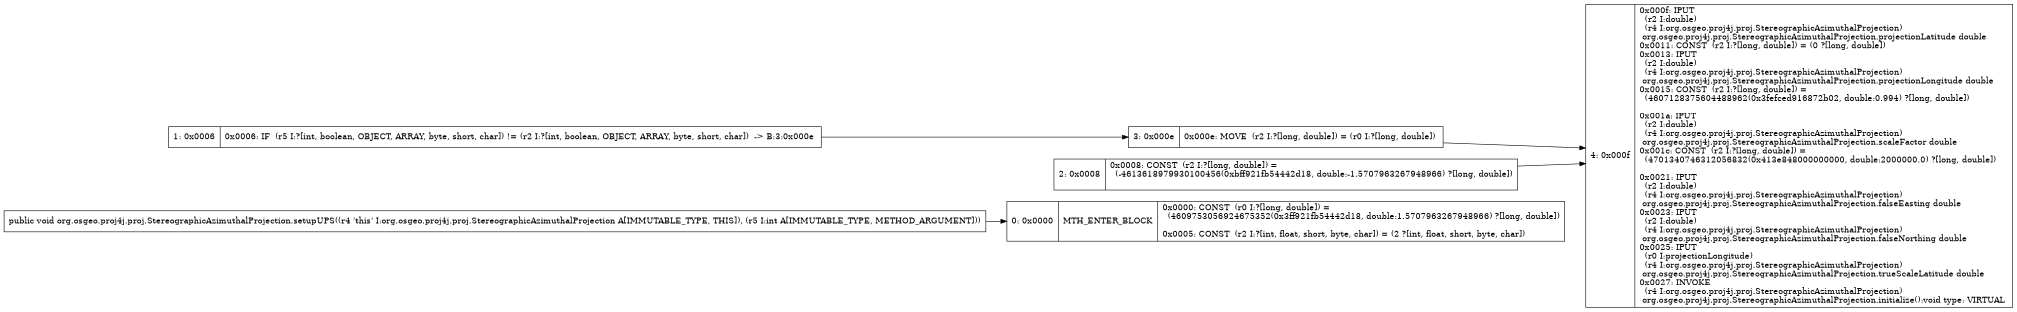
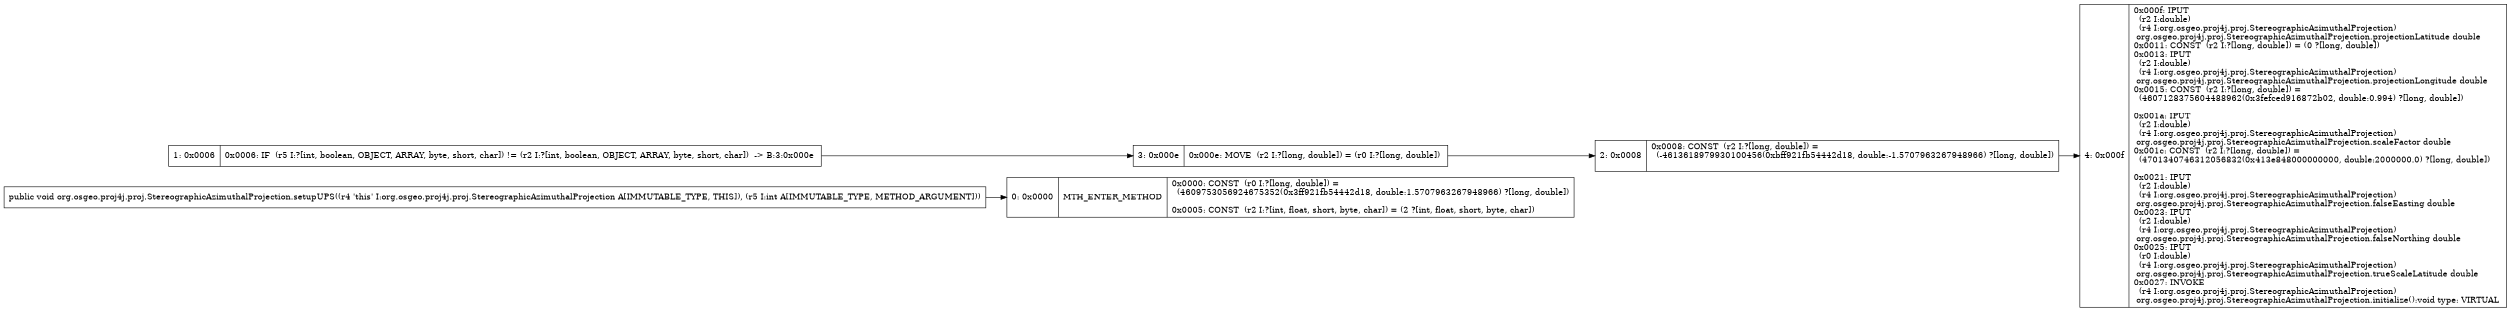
(1511, 145) -> (1518, 156)
(1108, 221) -> (1113, 197)
(1696, 256) -> (2162, 256)
